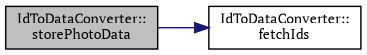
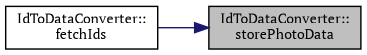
(176, 28) -> (176, 28)
